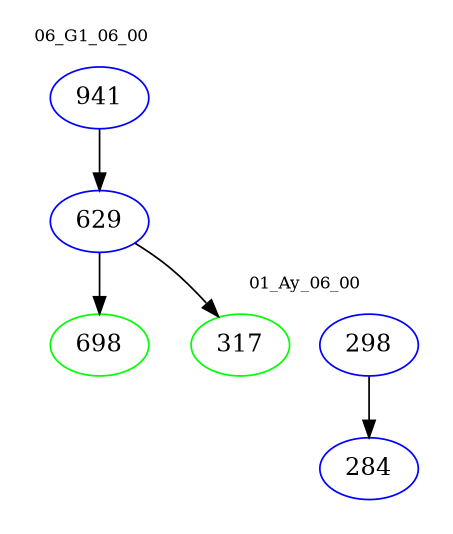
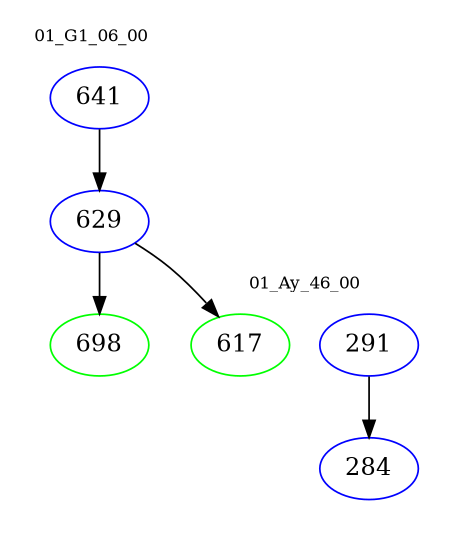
(92, 37) -> (92, 37)
(100, 98) -> (100, 98)
(305, 284) -> (305, 284)
(240, 345) -> (240, 345)
(369, 345) -> (369, 345)
